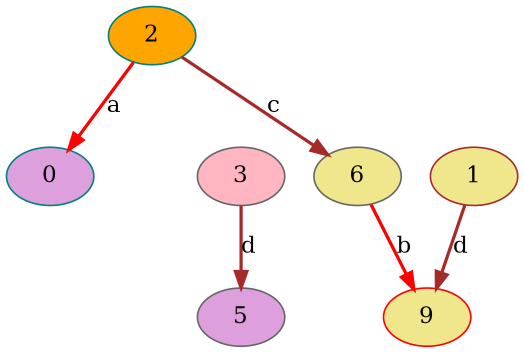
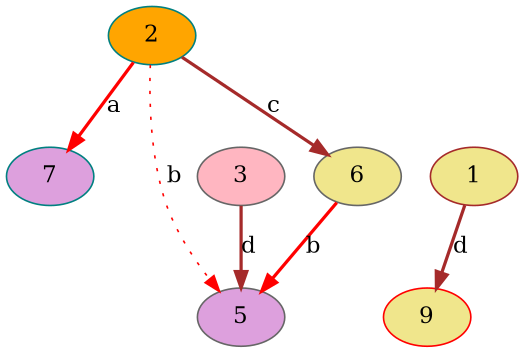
(50, 176) -> (50, 176)
none -> (159, 178)
(389, 239) -> (305, 241)
